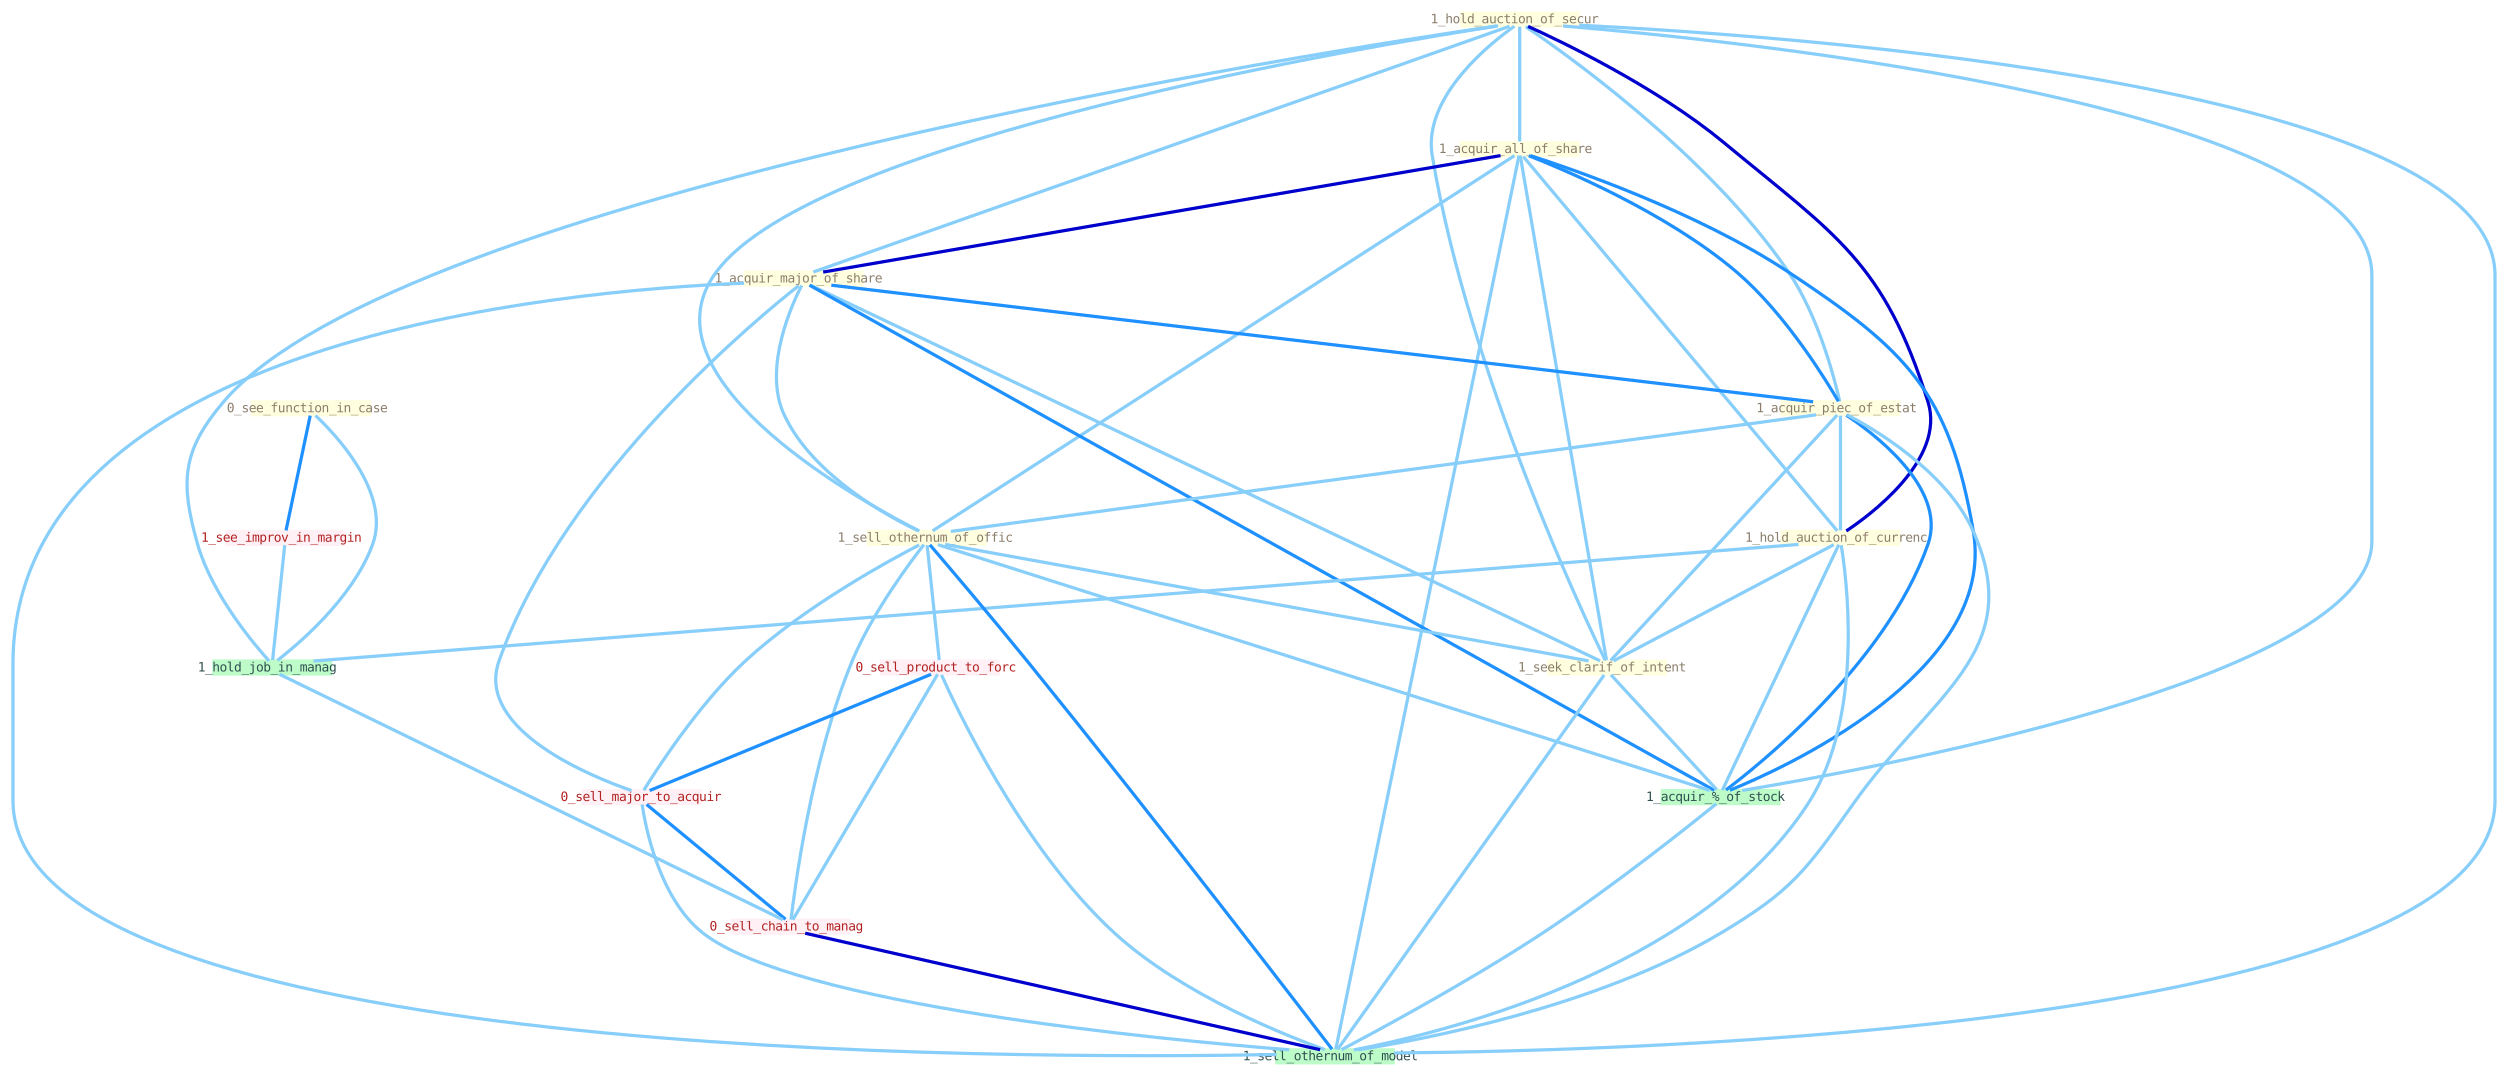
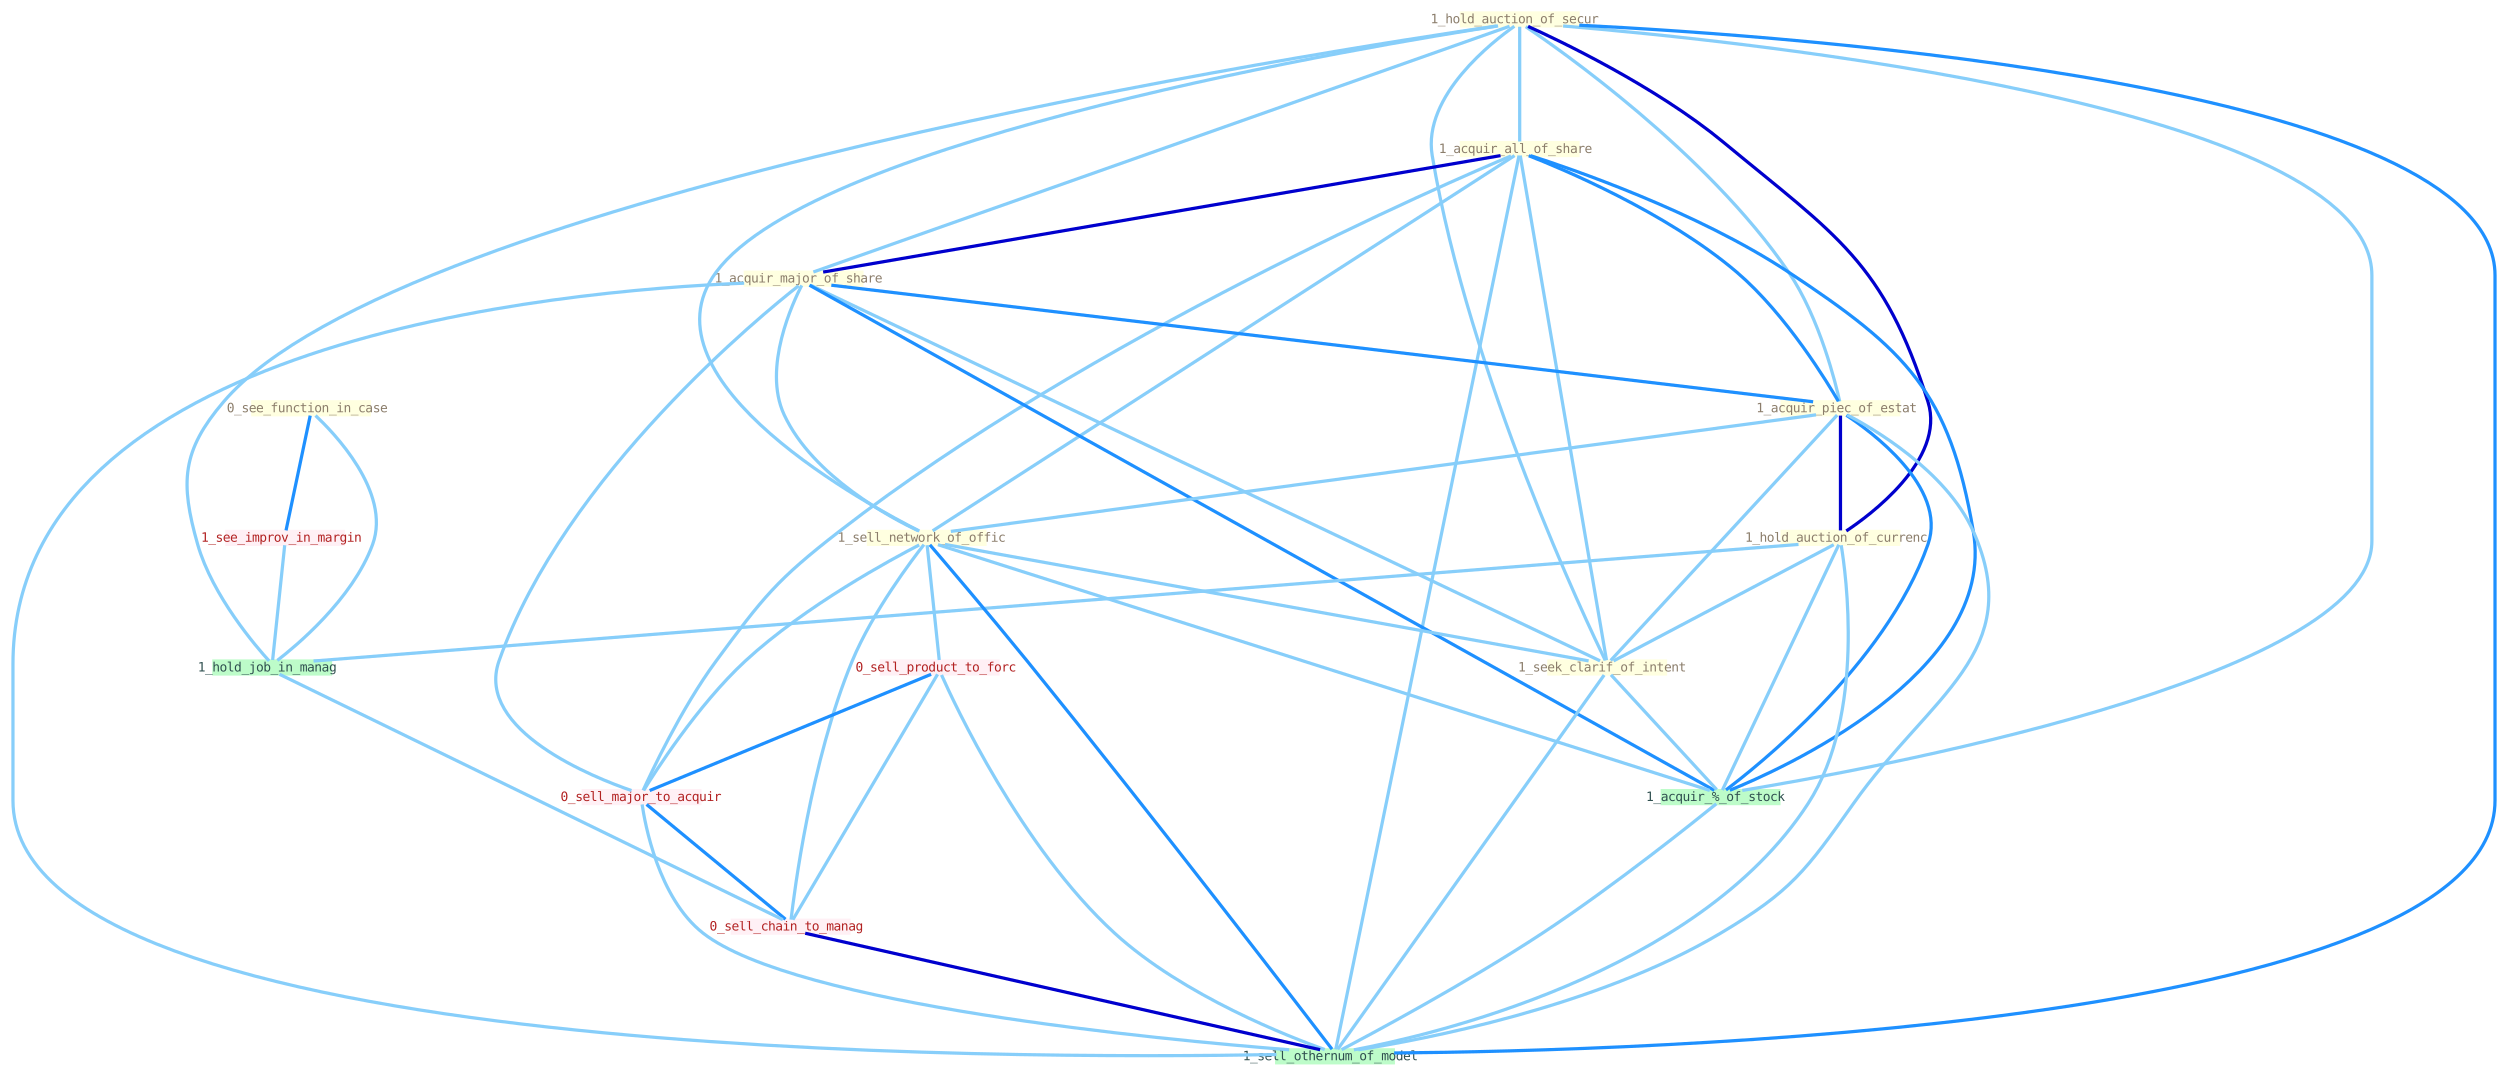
(1680, 344) -> (999, 421)
(1840, 473) -> (1840, 473)
(927, 538) -> (927, 538)
(2495, 632) -> (2495, 632)
